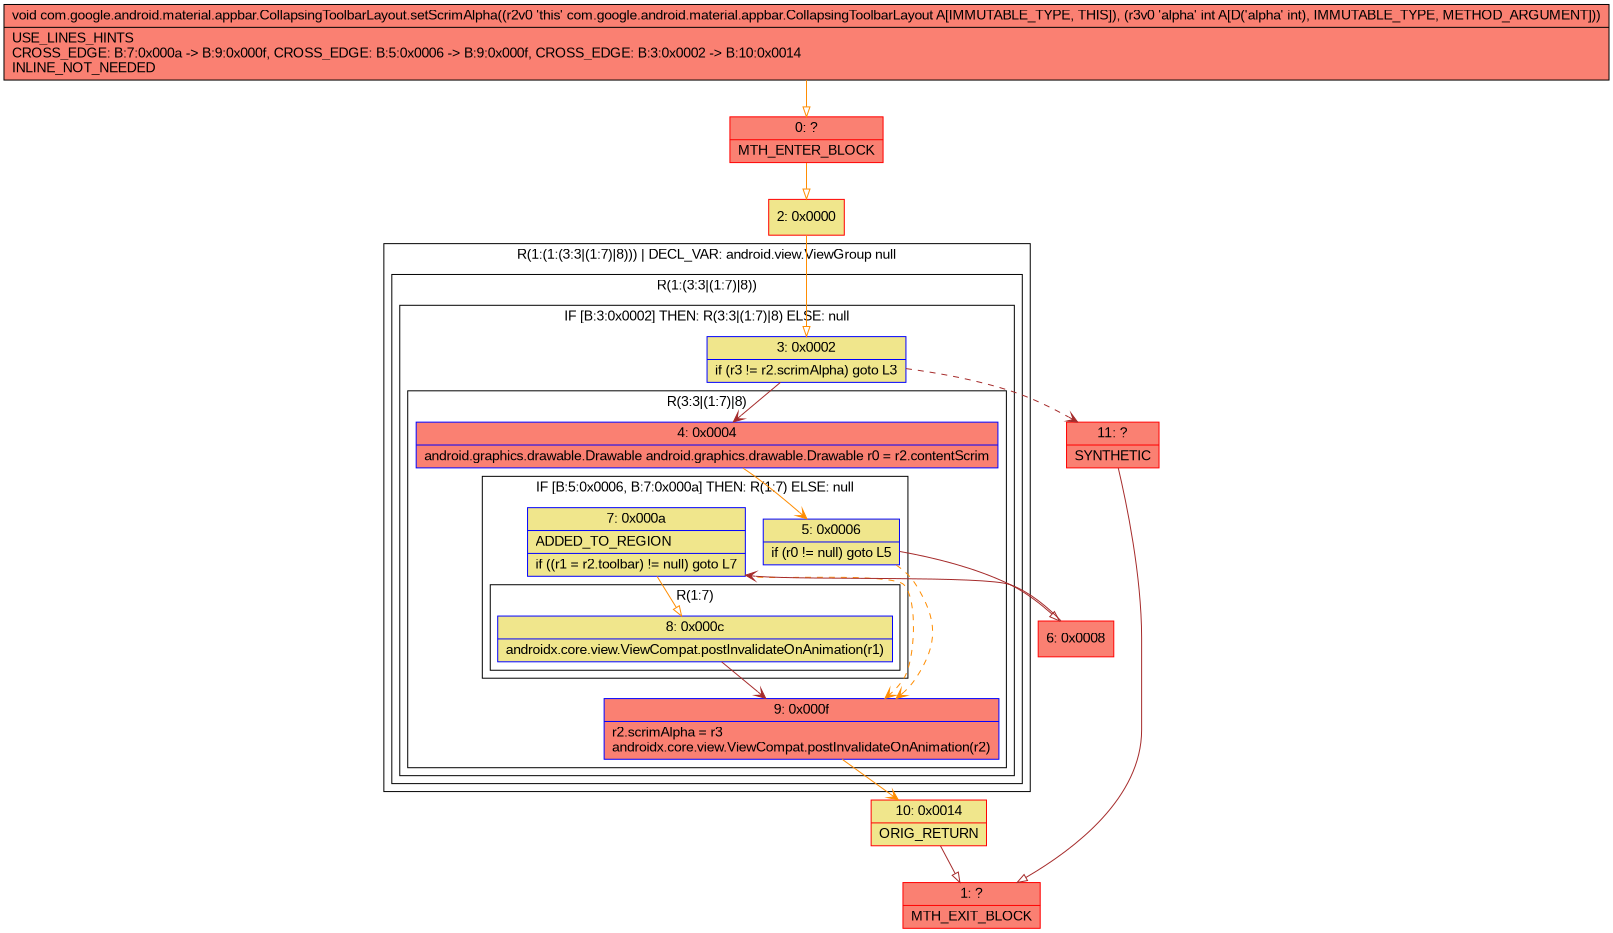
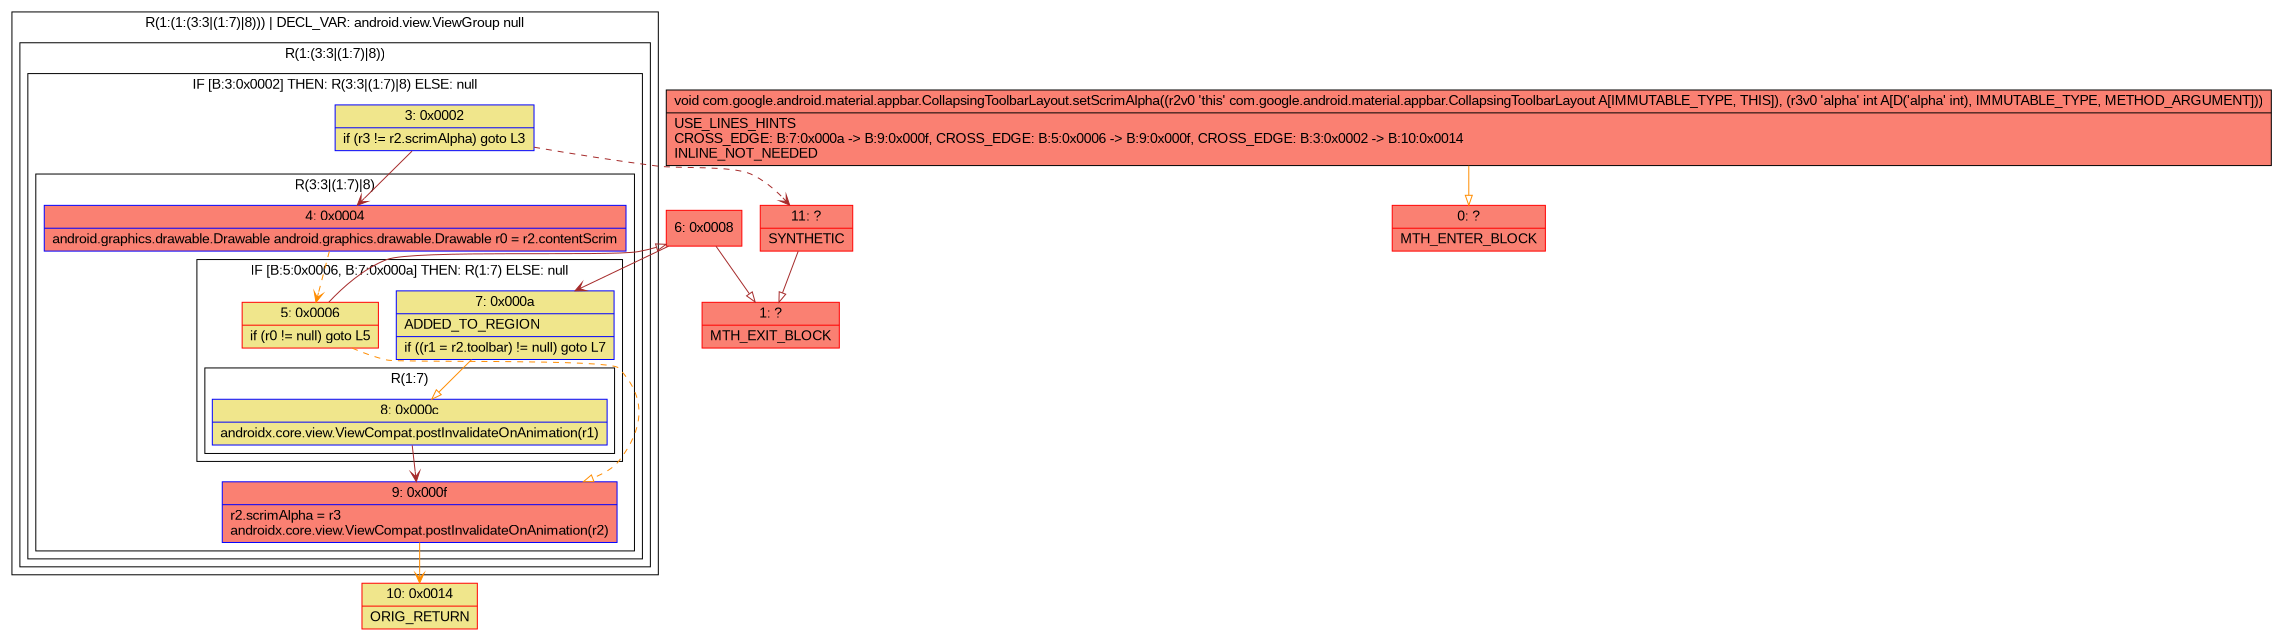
(806, 217) -> none
(772, 489) -> (324, 272)
(831, 542) -> (310, 325)
(882, 579) -> none
(932, 627) -> (532, 362)
(948, 860) -> (733, 270)
